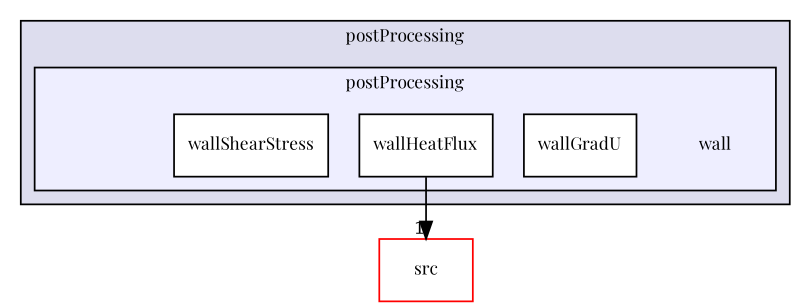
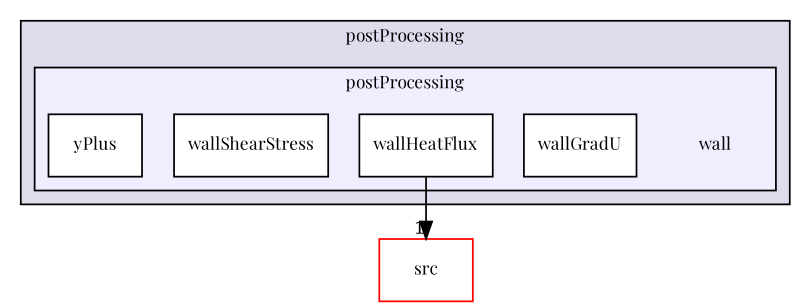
none -> (95, 145)
